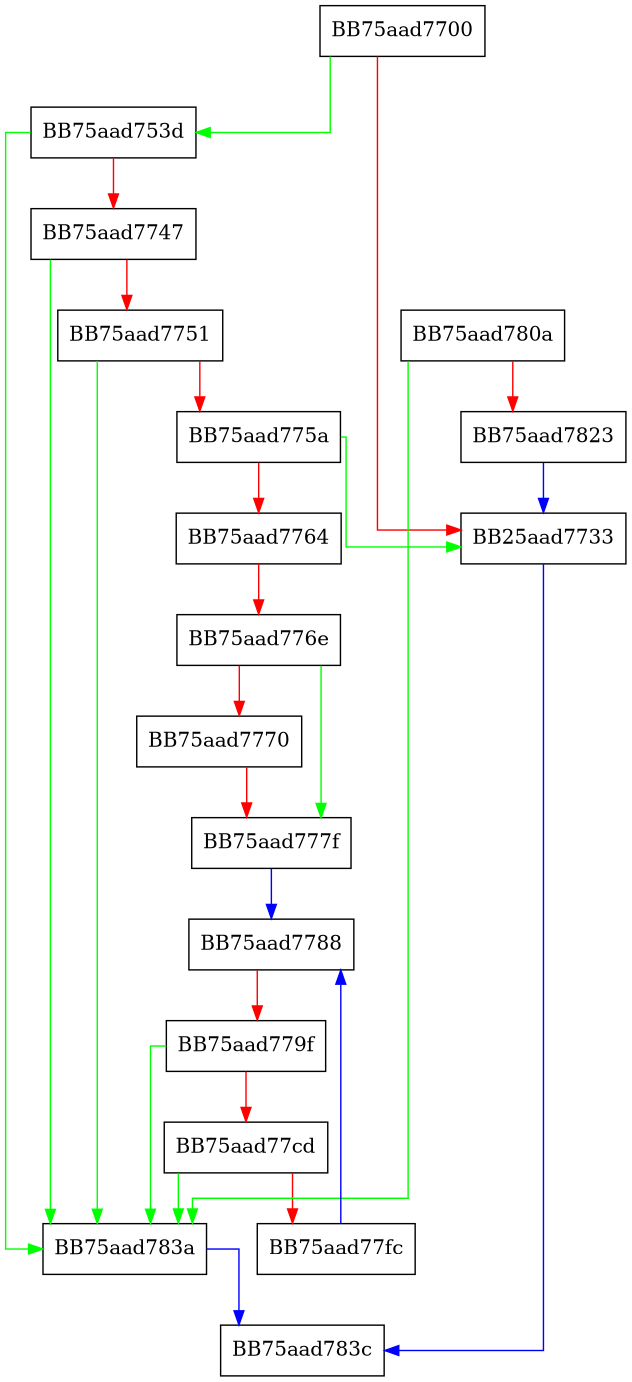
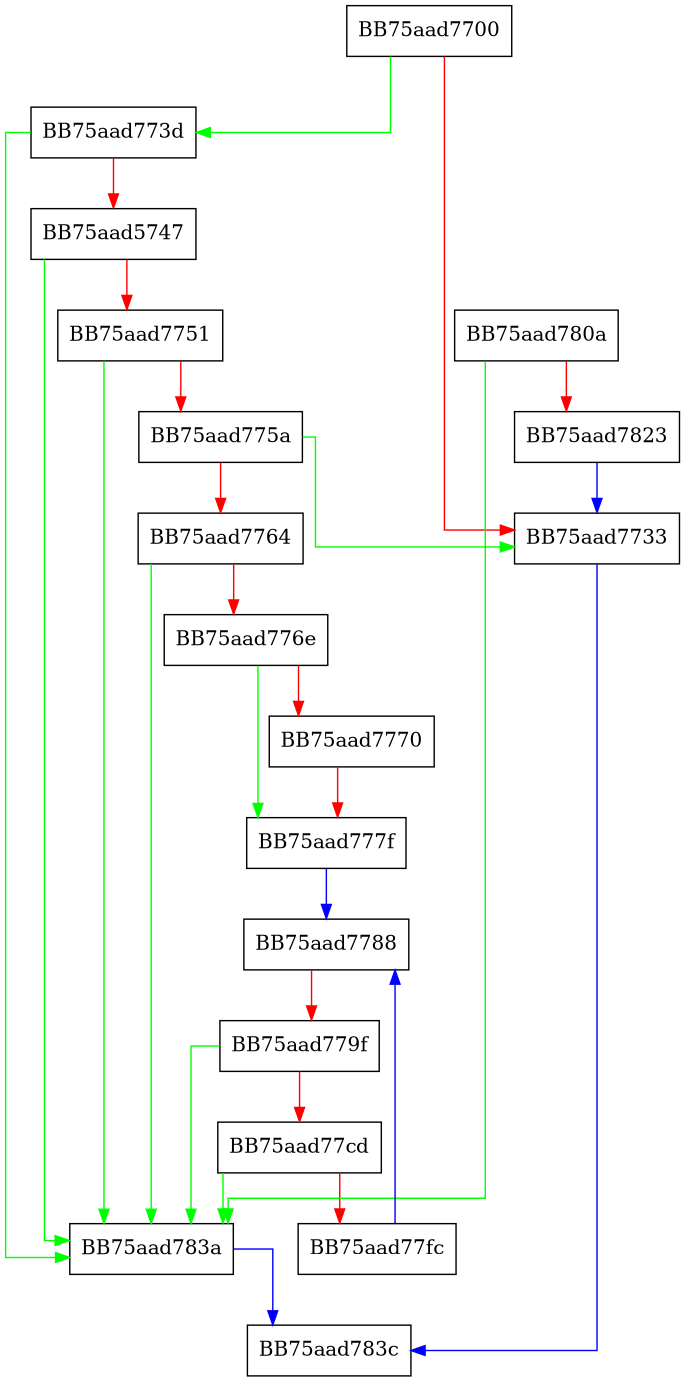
(113, 133) -> (113, 133)
(113, 234) -> (113, 234)
(543, 539) -> (597, 539)
none -> (151, 887)
